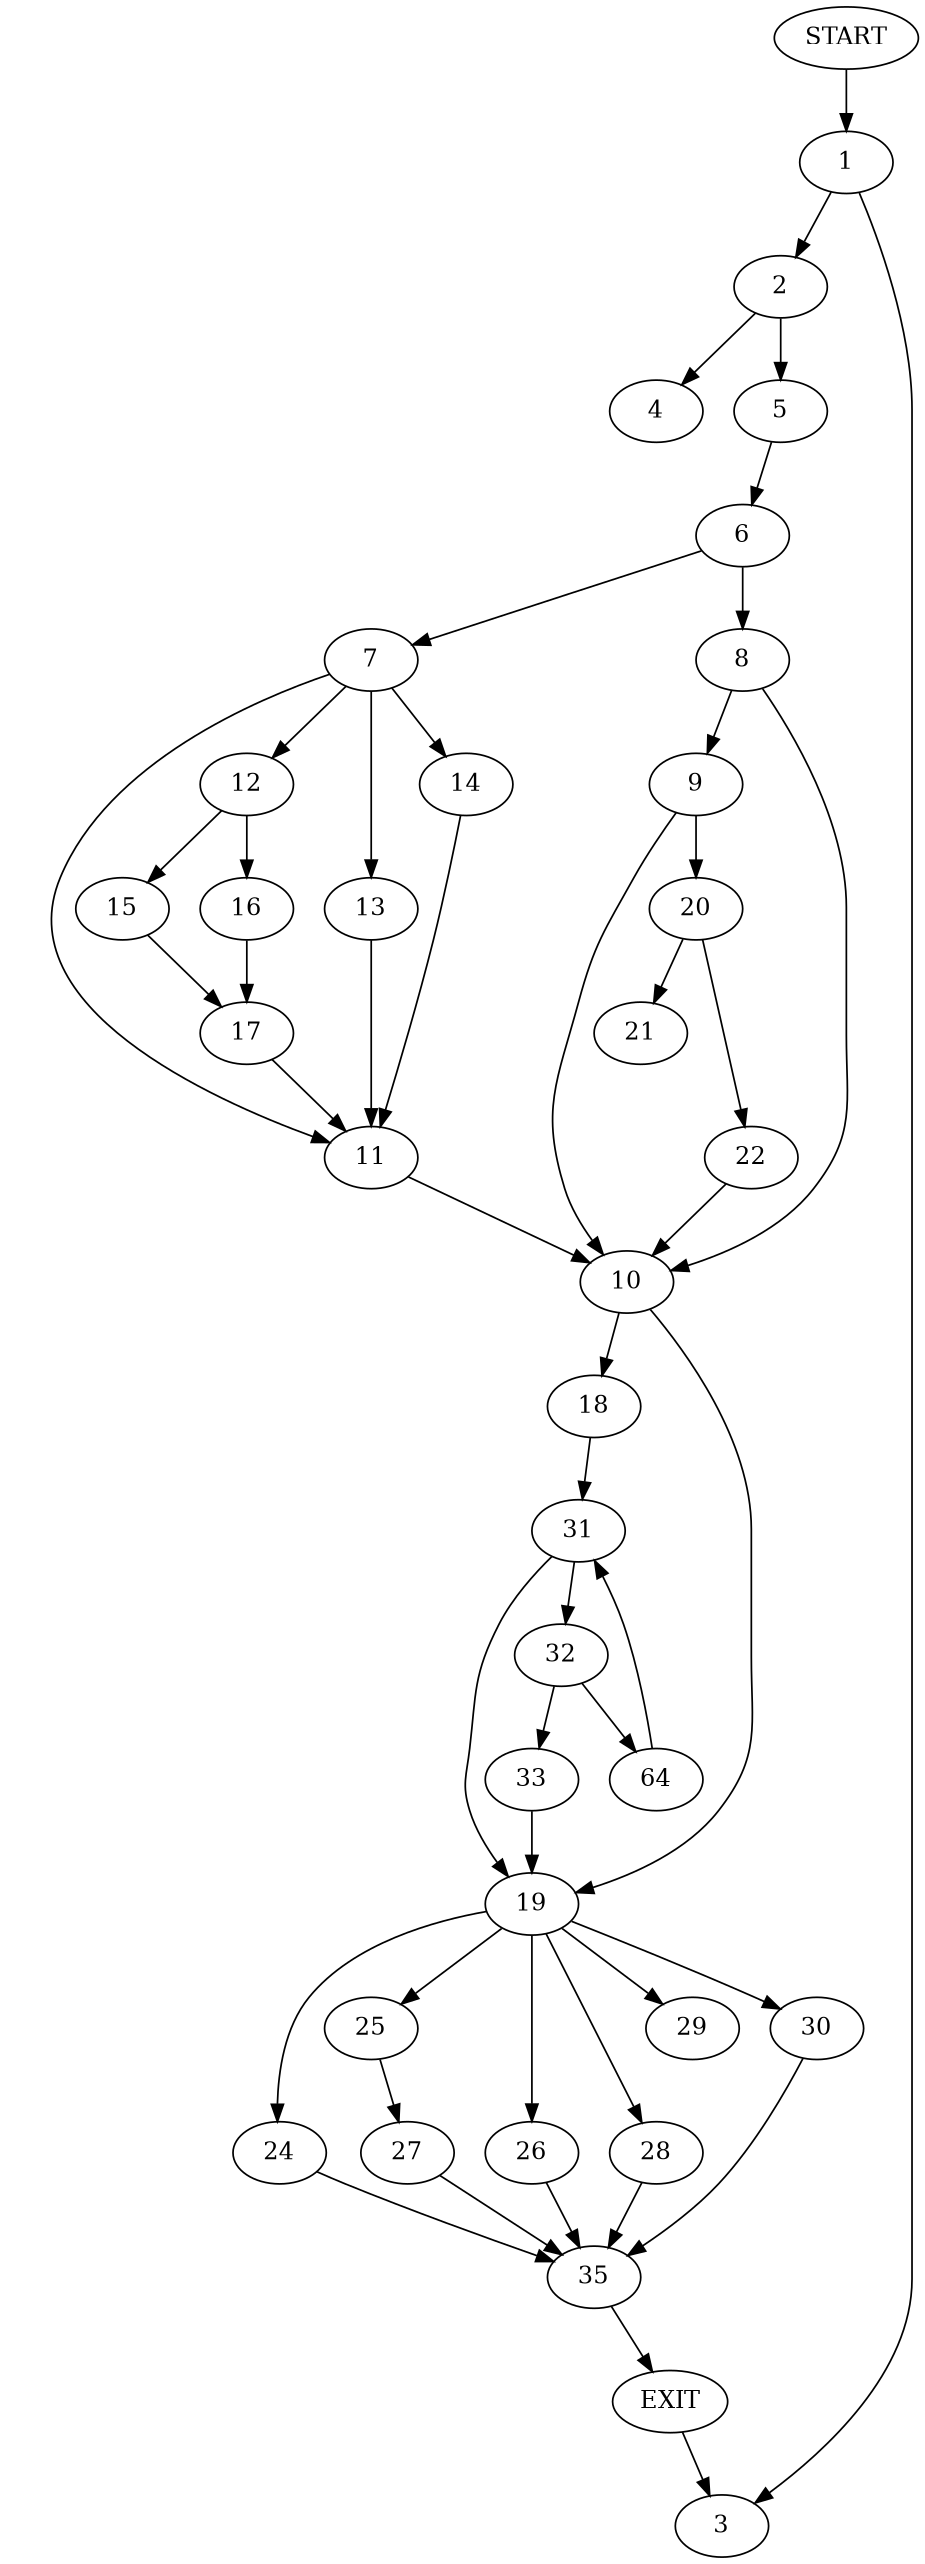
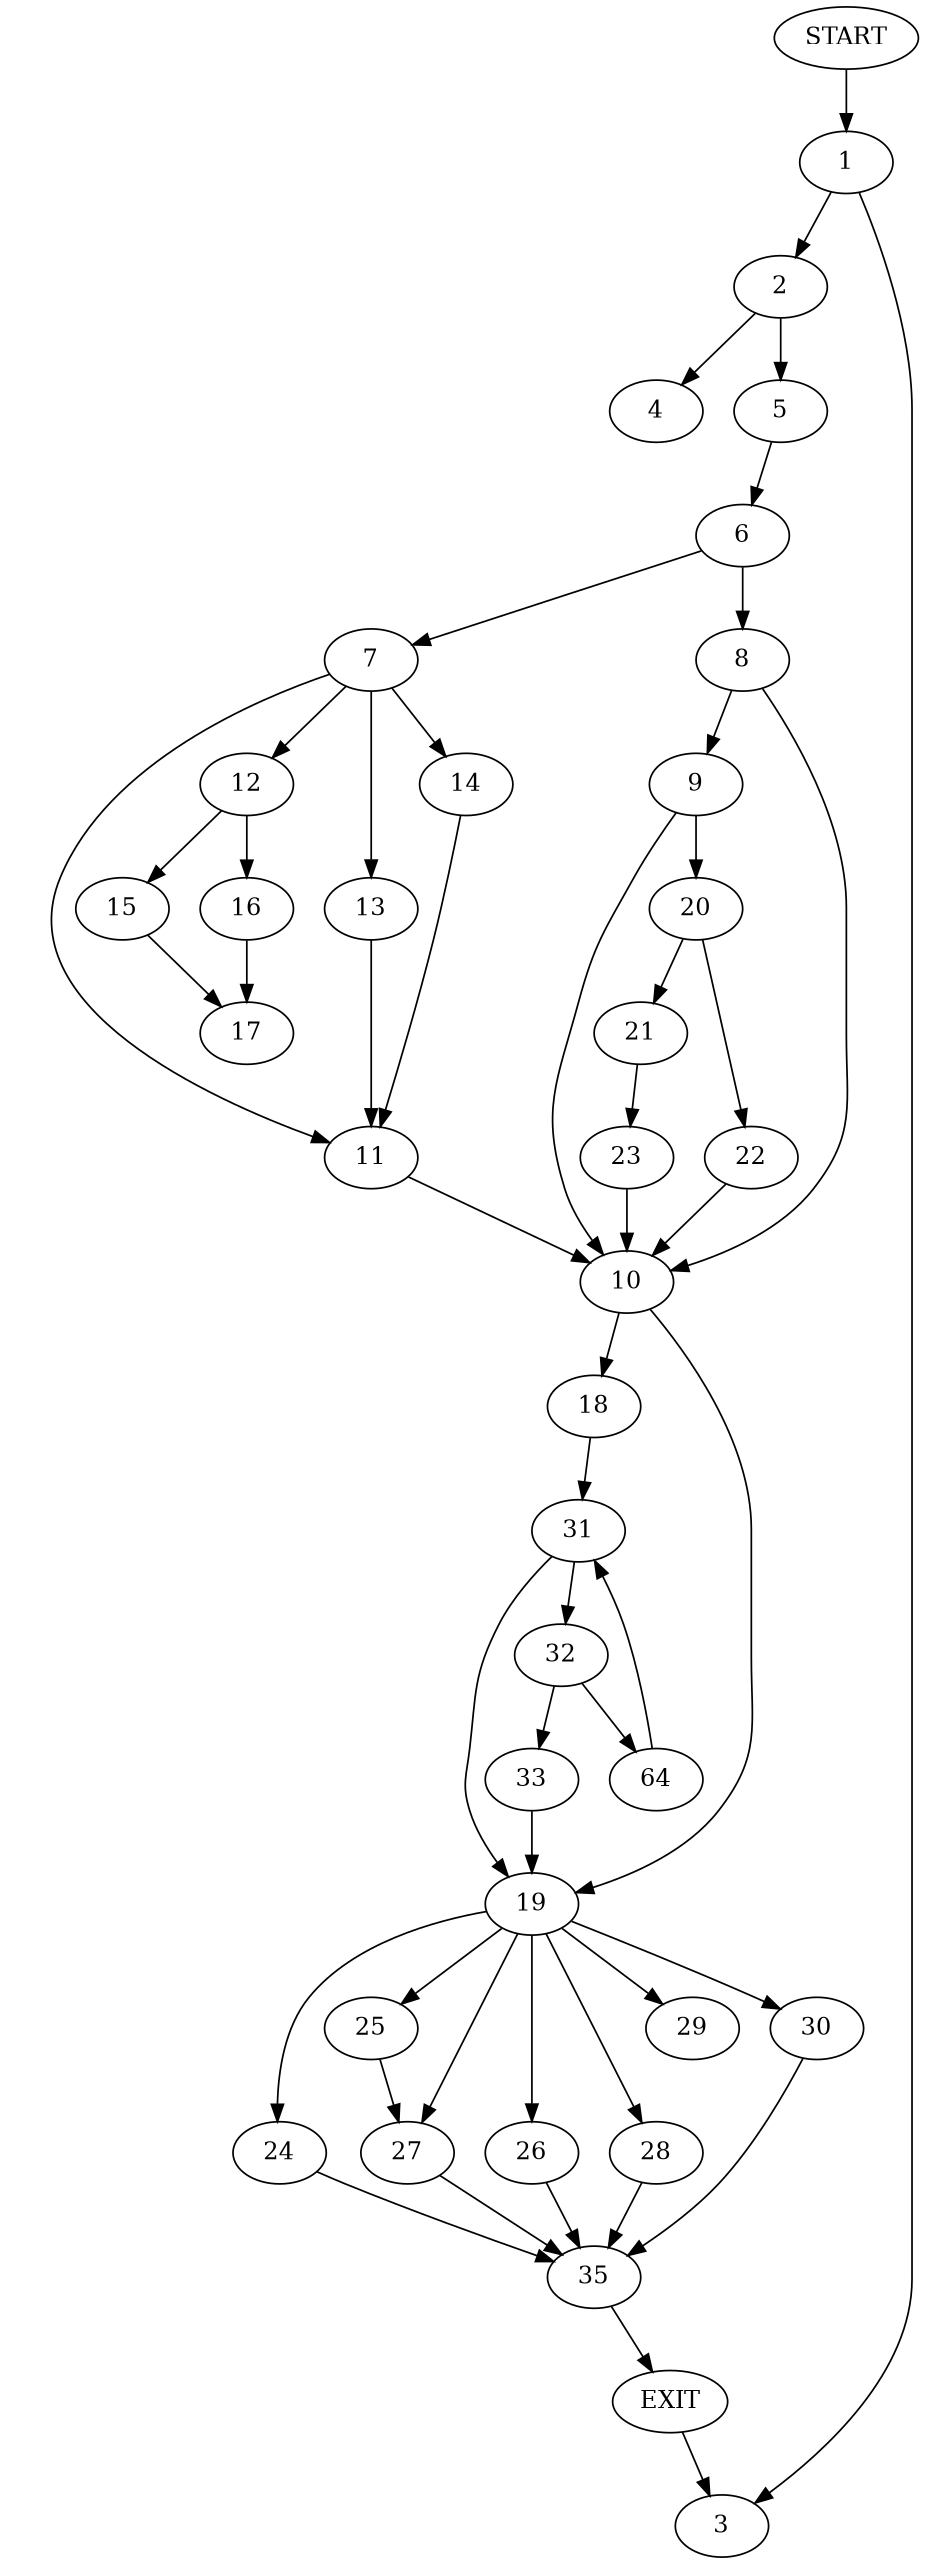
(303, 1089) -> none
none -> (627, 1158)
none -> (474, 2020)
